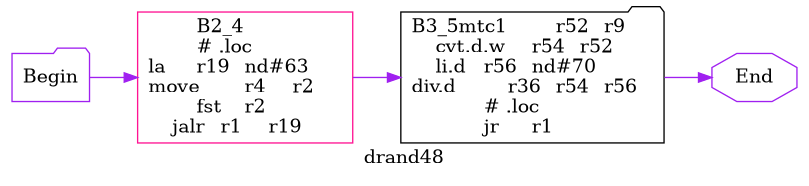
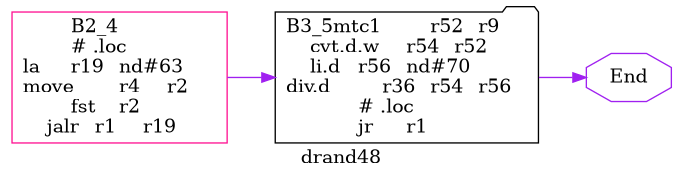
(51, 77) -> none
